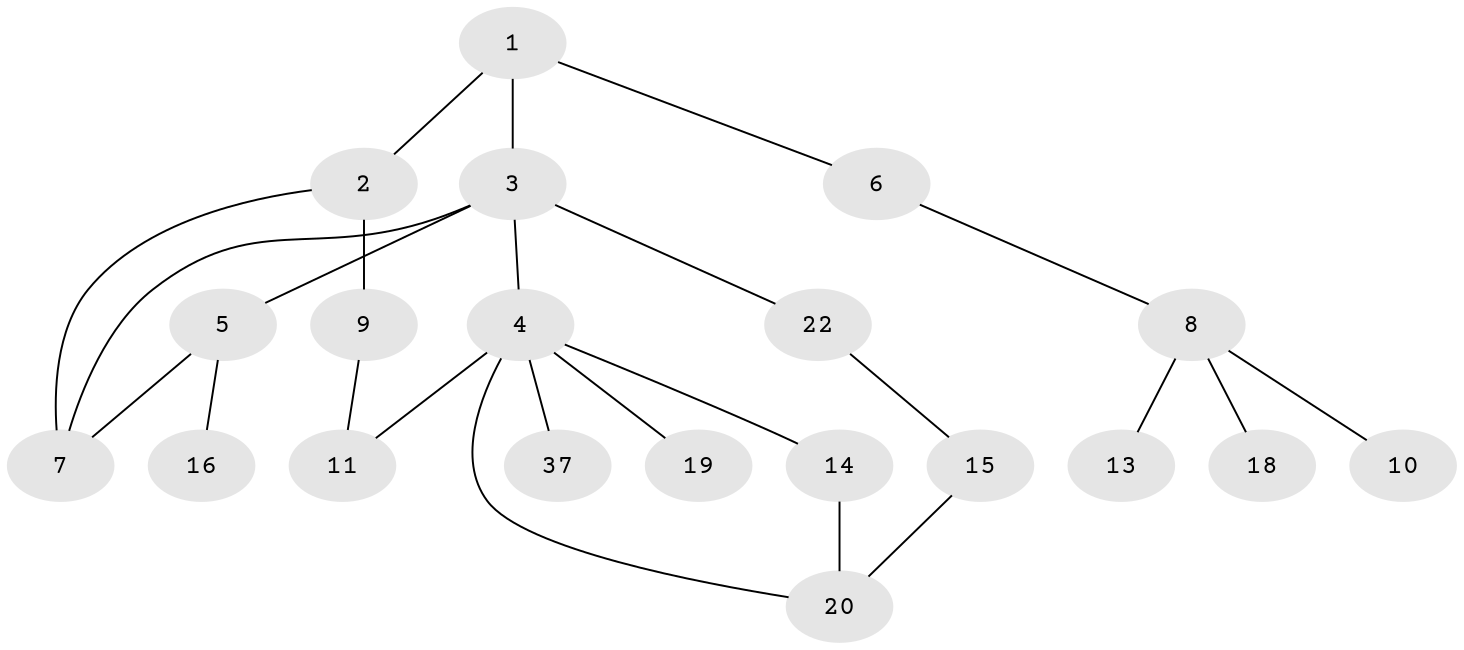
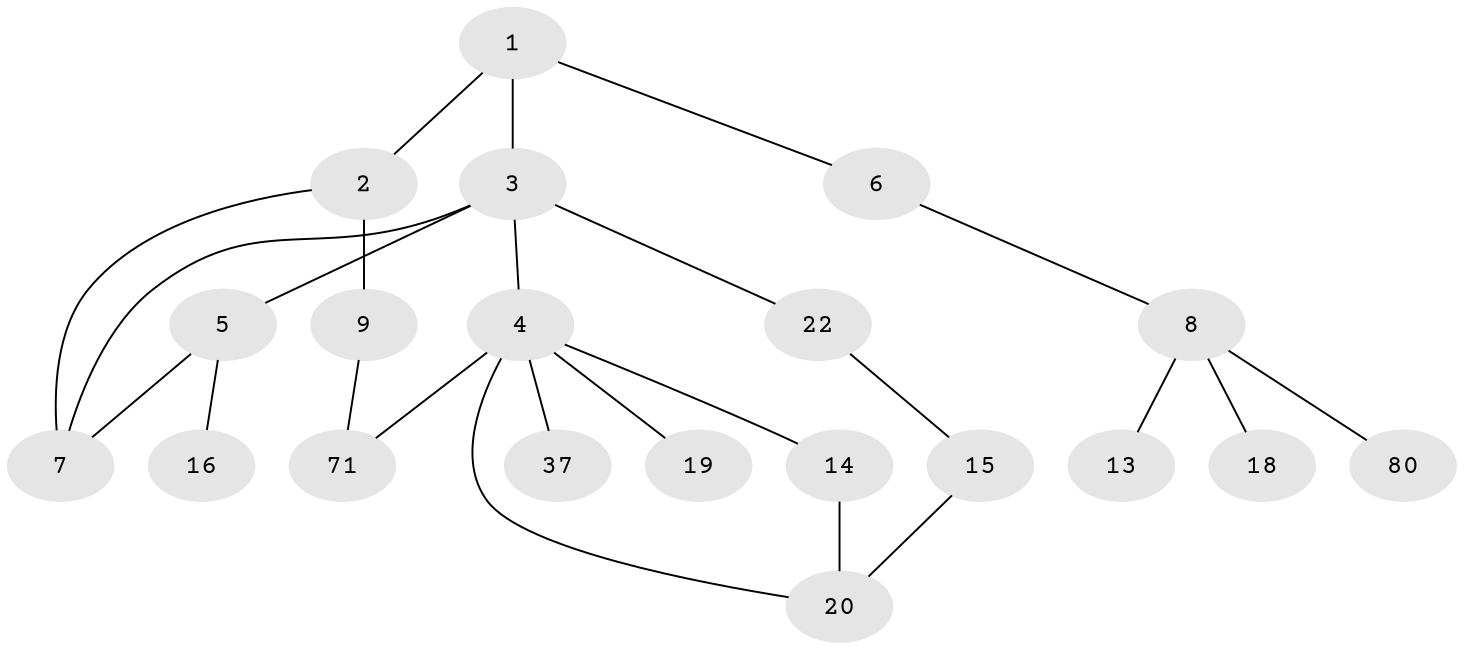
(342, 466) -> (342, 466)
(1403, 466) -> (1403, 466)
